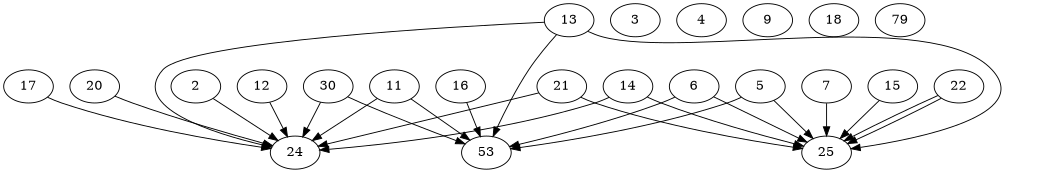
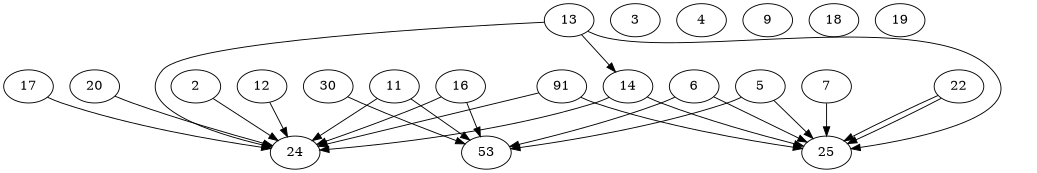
(900, 20) -> (900, 20)
(523, 79) -> (595, 50)
(562, 86) -> (562, 86)
(893, 86) -> none
(314, 115) -> (384, 120)
